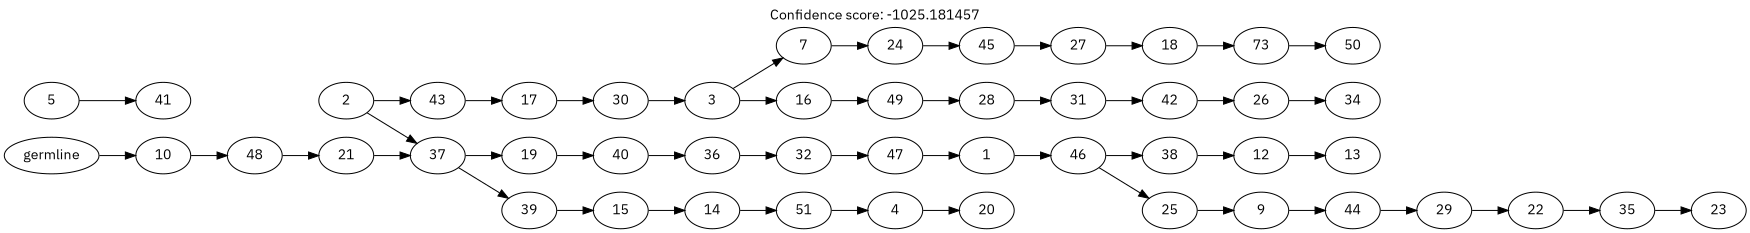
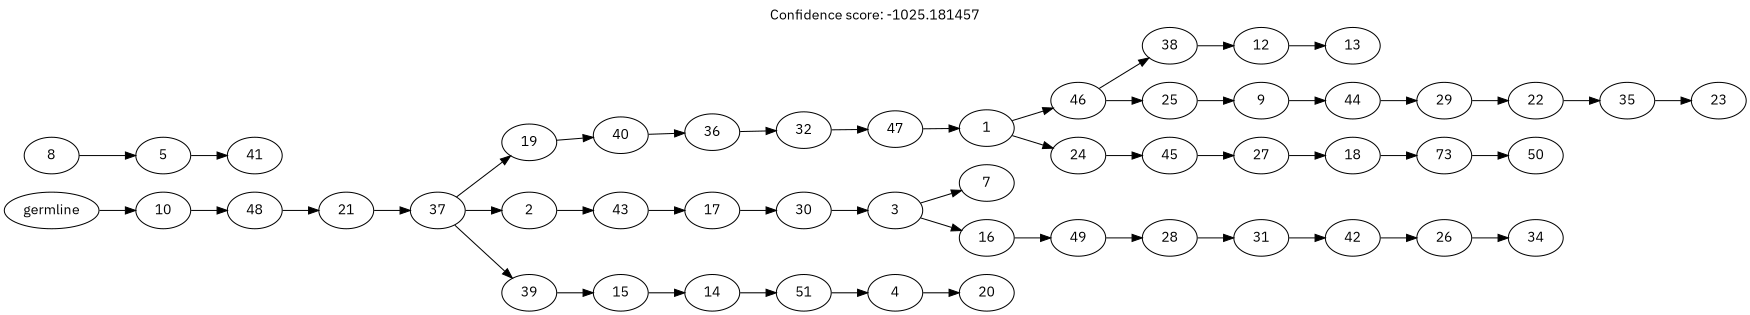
(845, 46) -> (1028, 140)
(388, 125) -> (479, 210)
none -> (52, 156)
